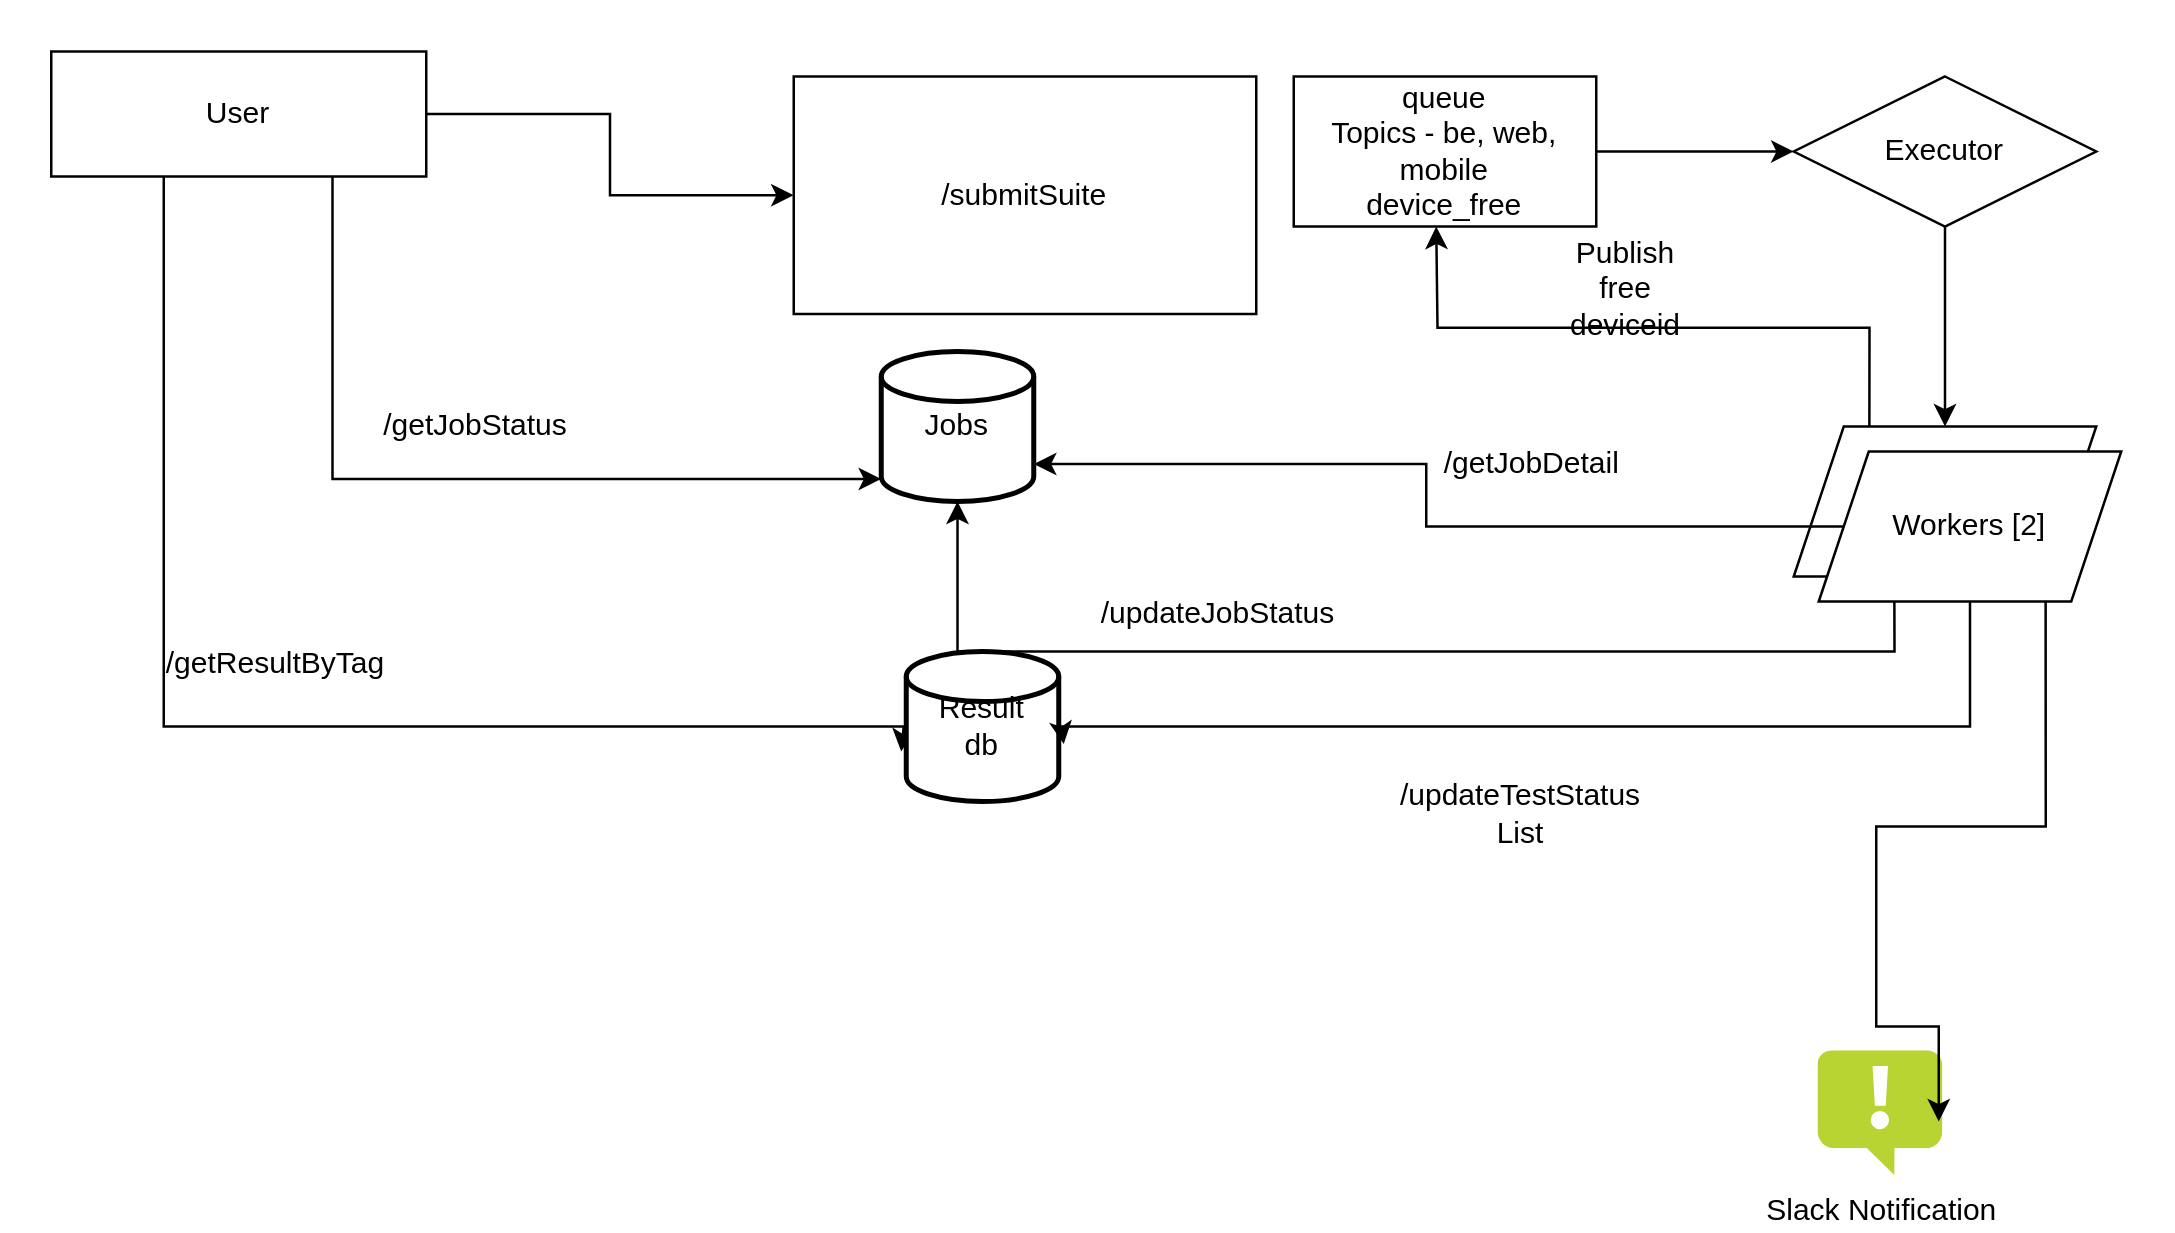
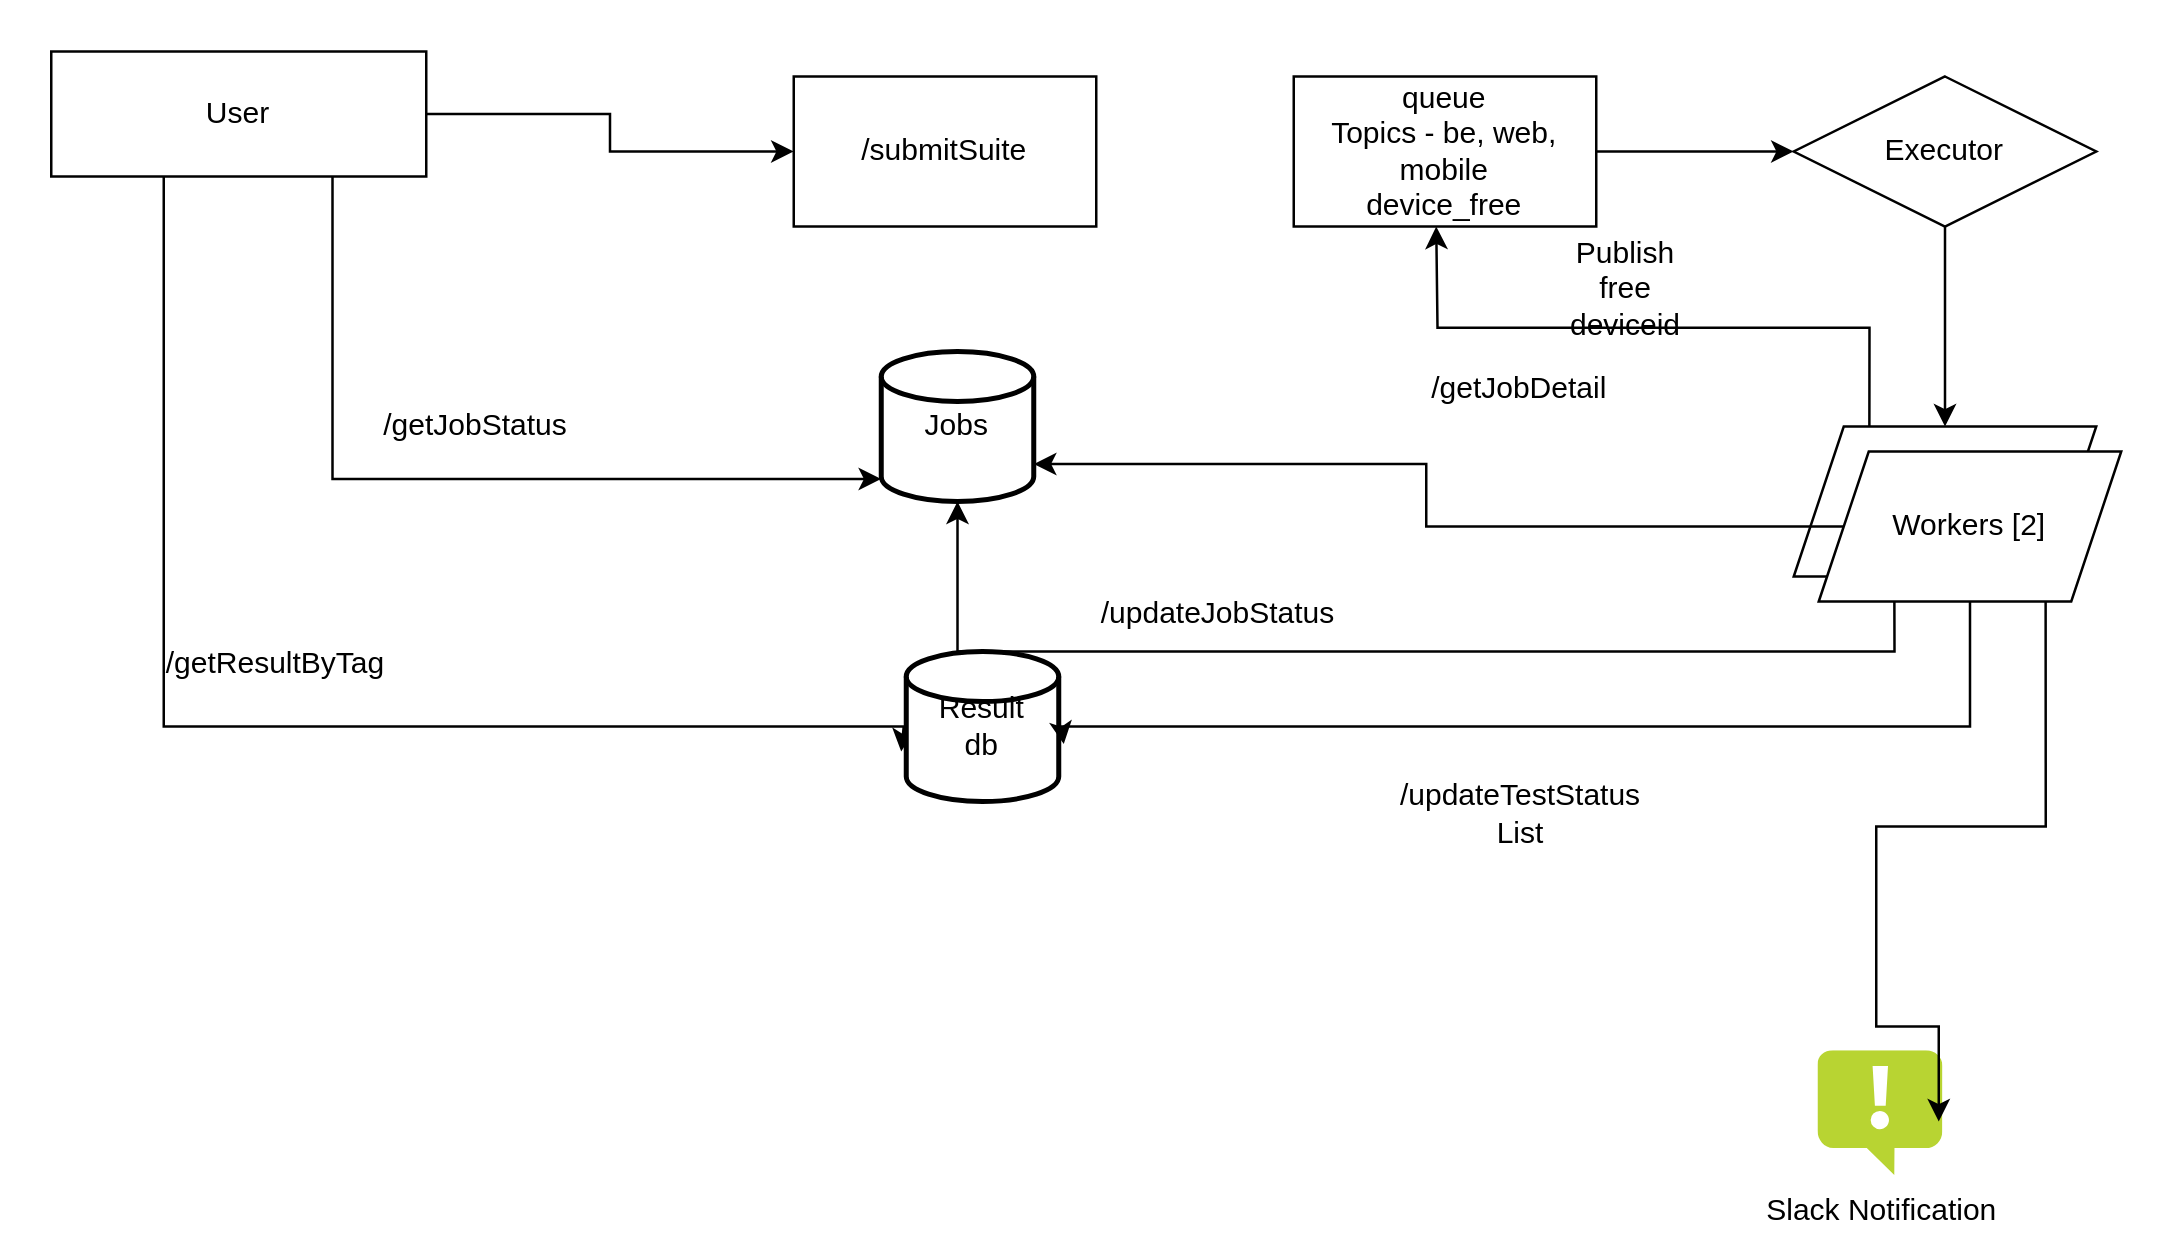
(1025, 195) -> (945, 151)
(1533, 464) -> (1520, 389)
